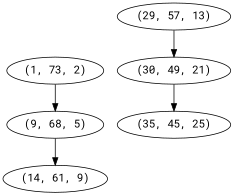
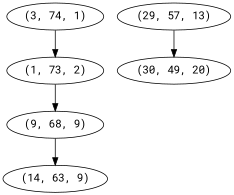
none -> (55, 17)
(174, 71) -> (174, 71)
(55, 125) -> (55, 125)
(174, 125) -> none
(55, 179) -> (55, 179)
